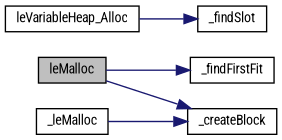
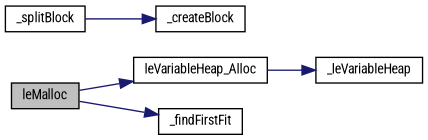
(232, 19) -> (369, 70)
(142, 92) -> (99, 87)
(72, 122) -> (45, 19)
